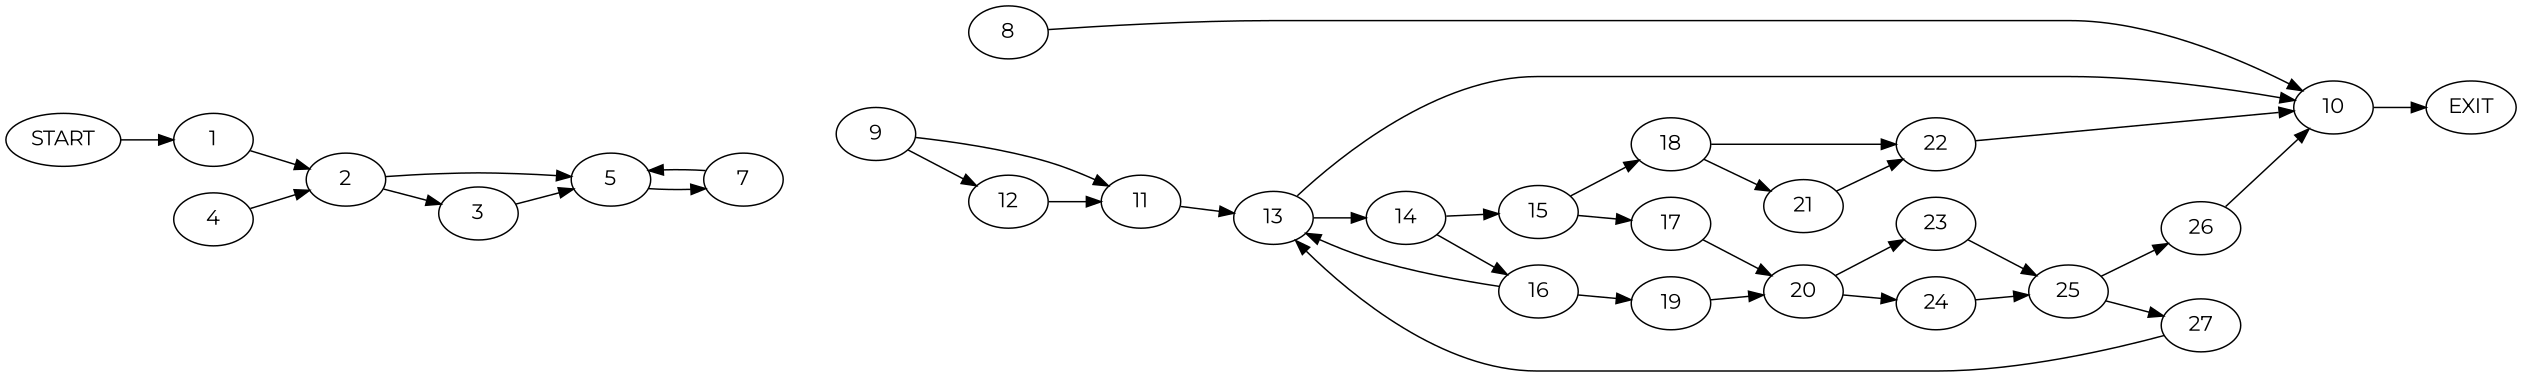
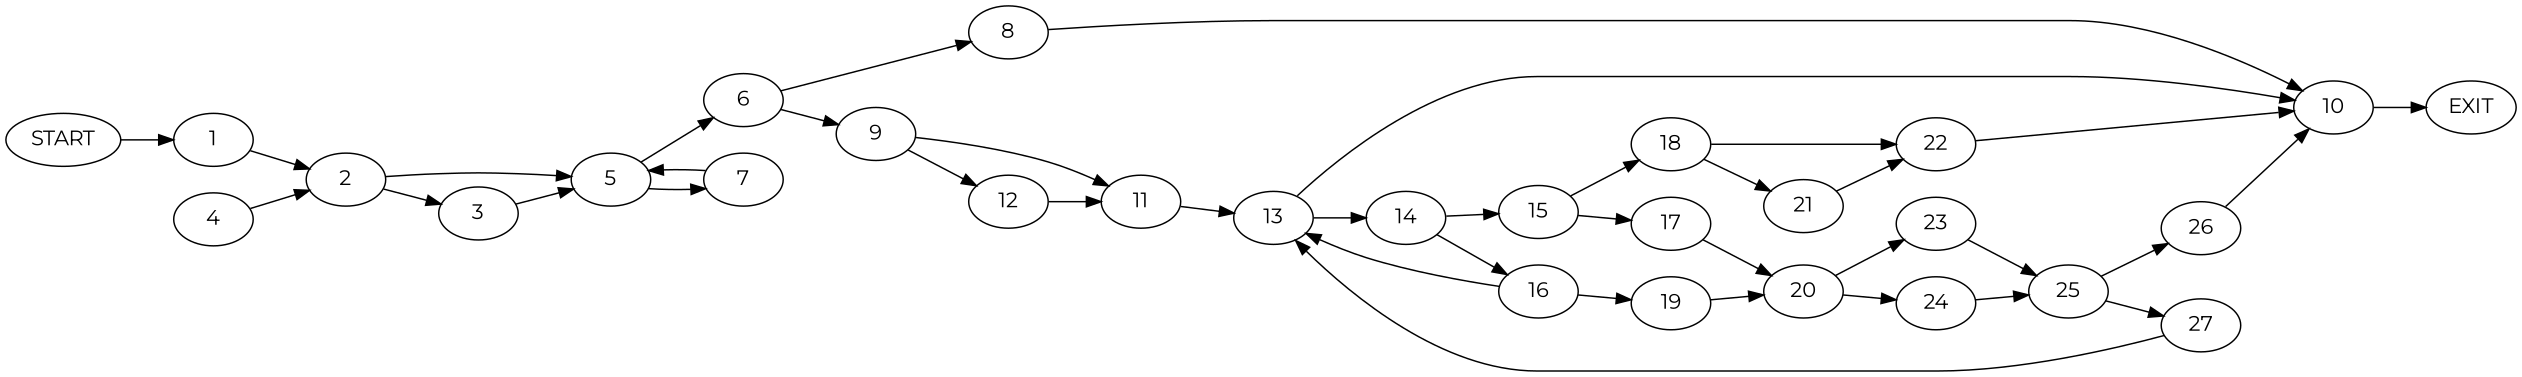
none -> (743, 100)
